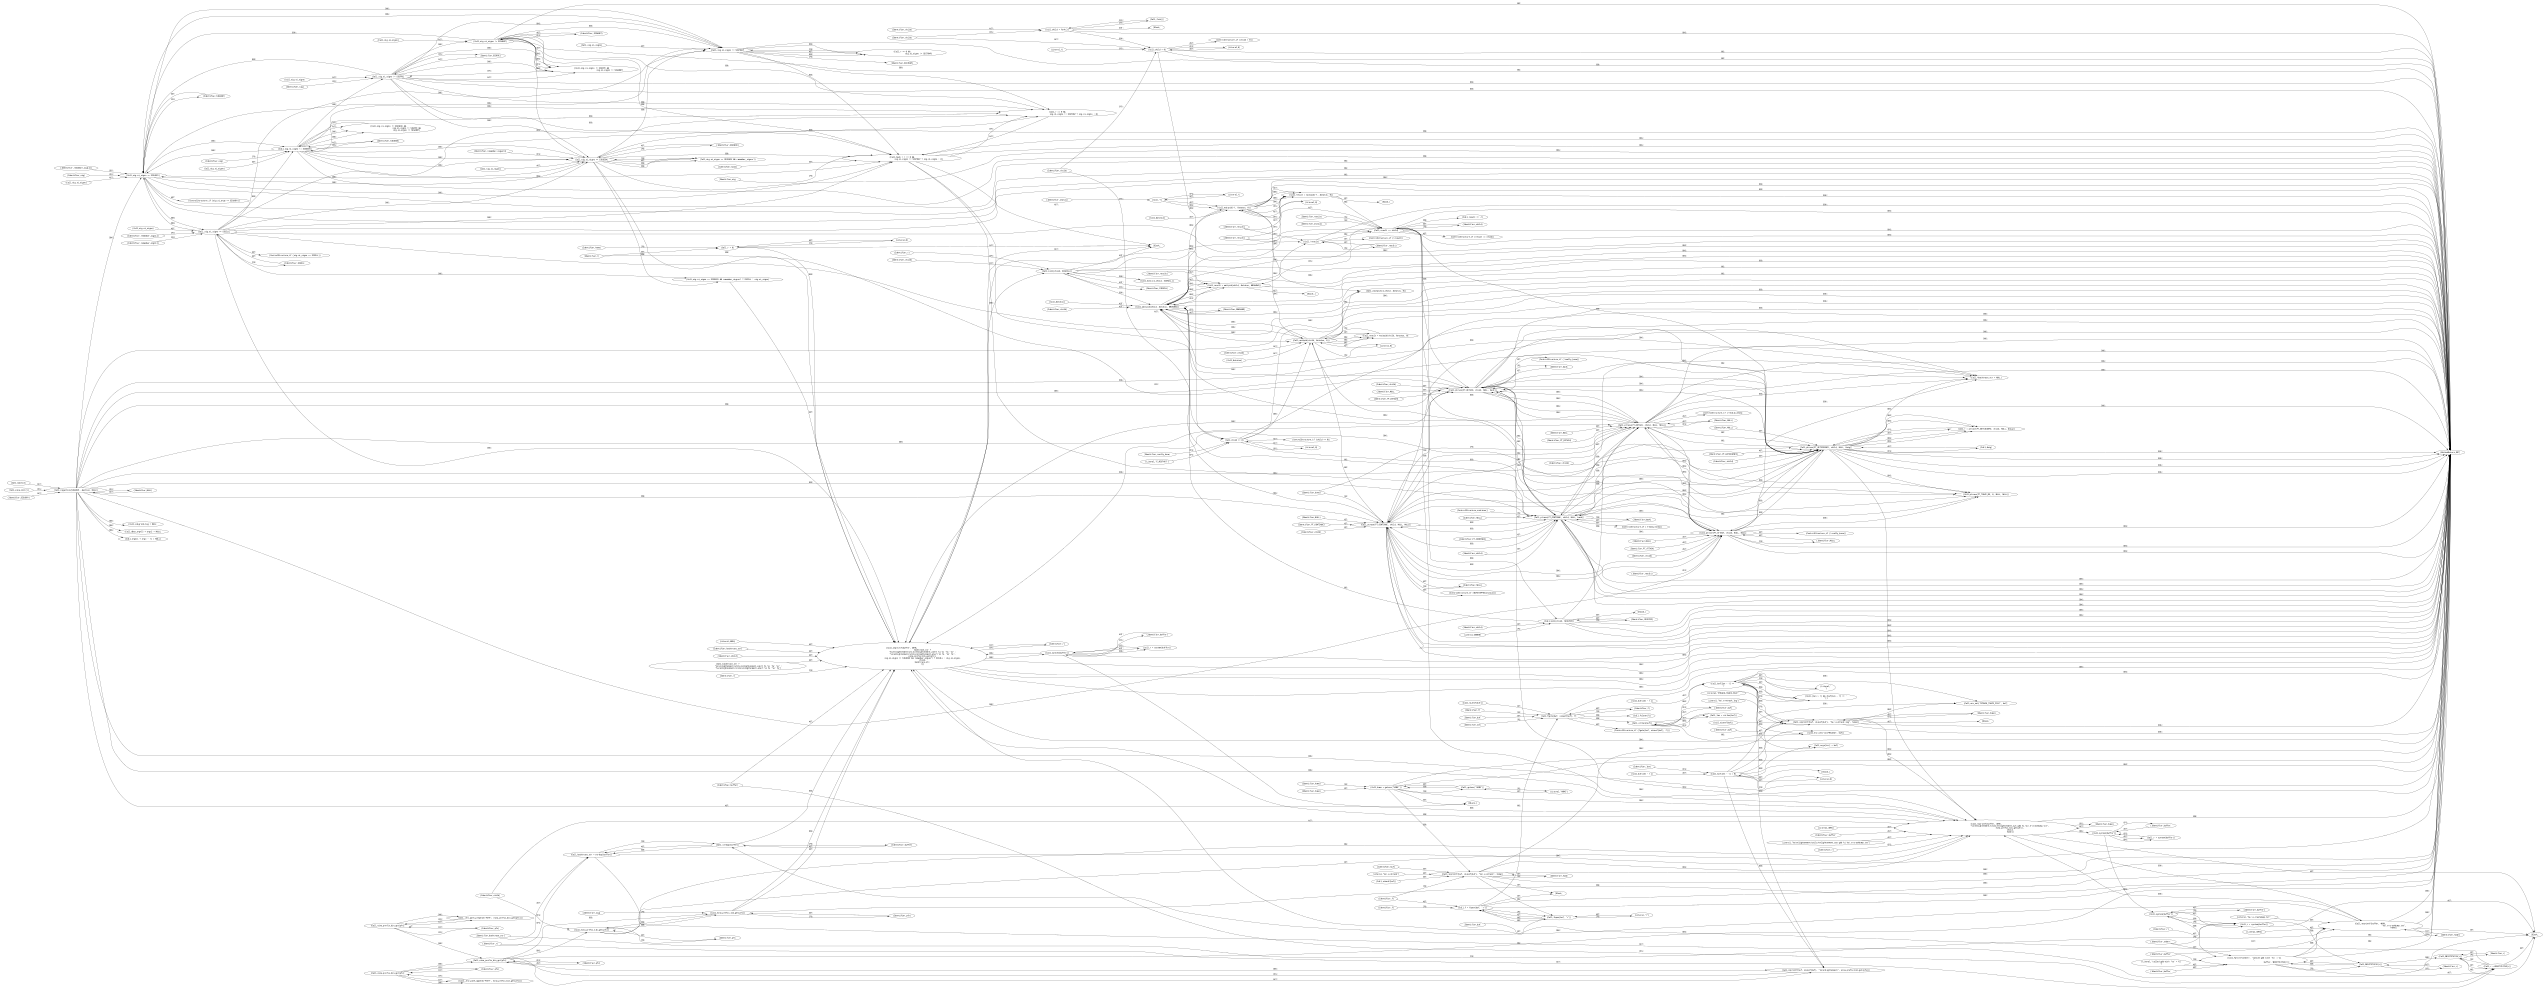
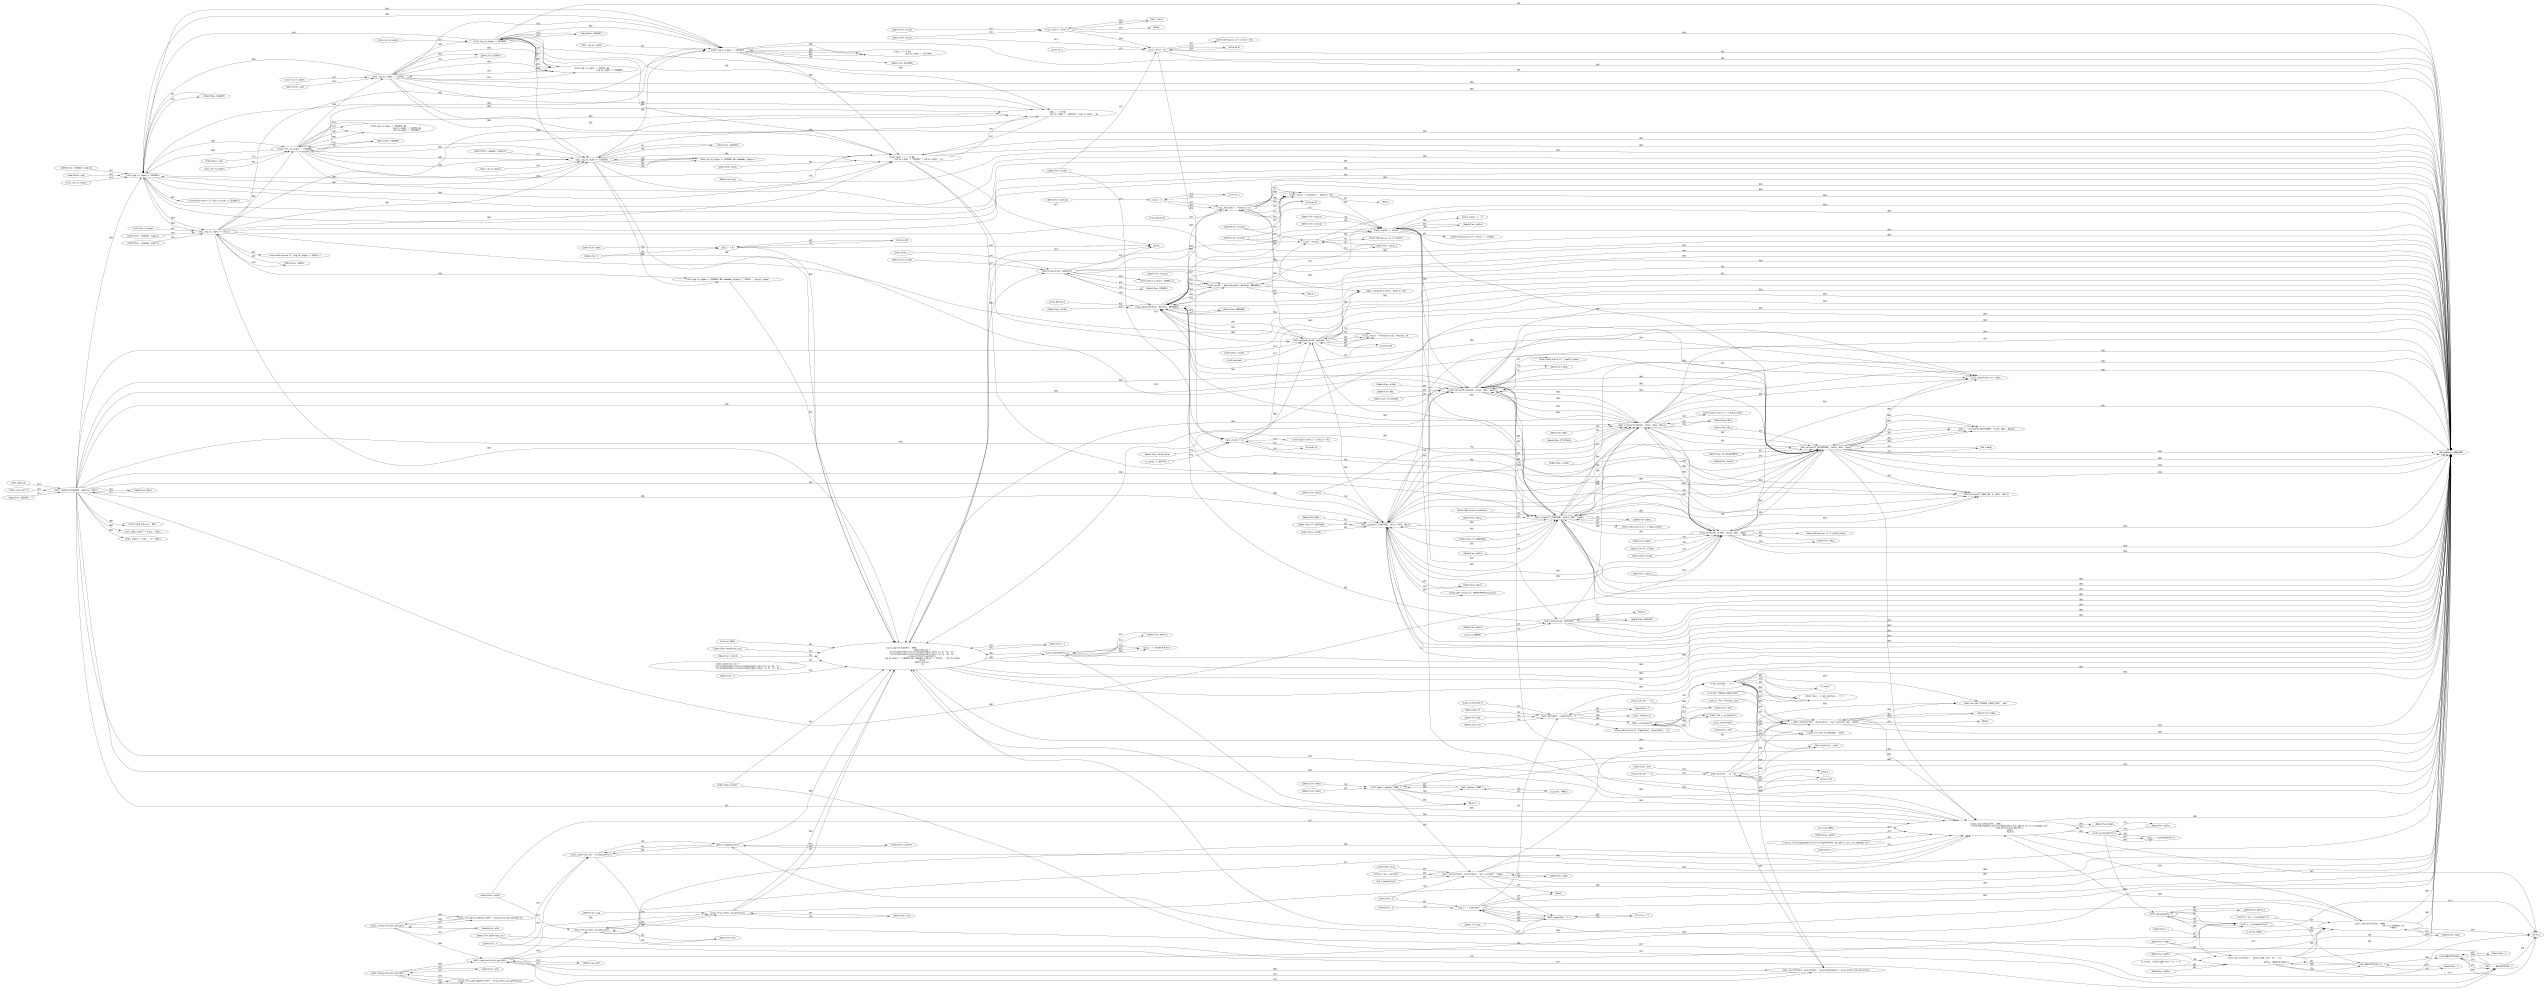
(295, 149) -> (295, 149)
(2450, 452) -> (2451, 452)
